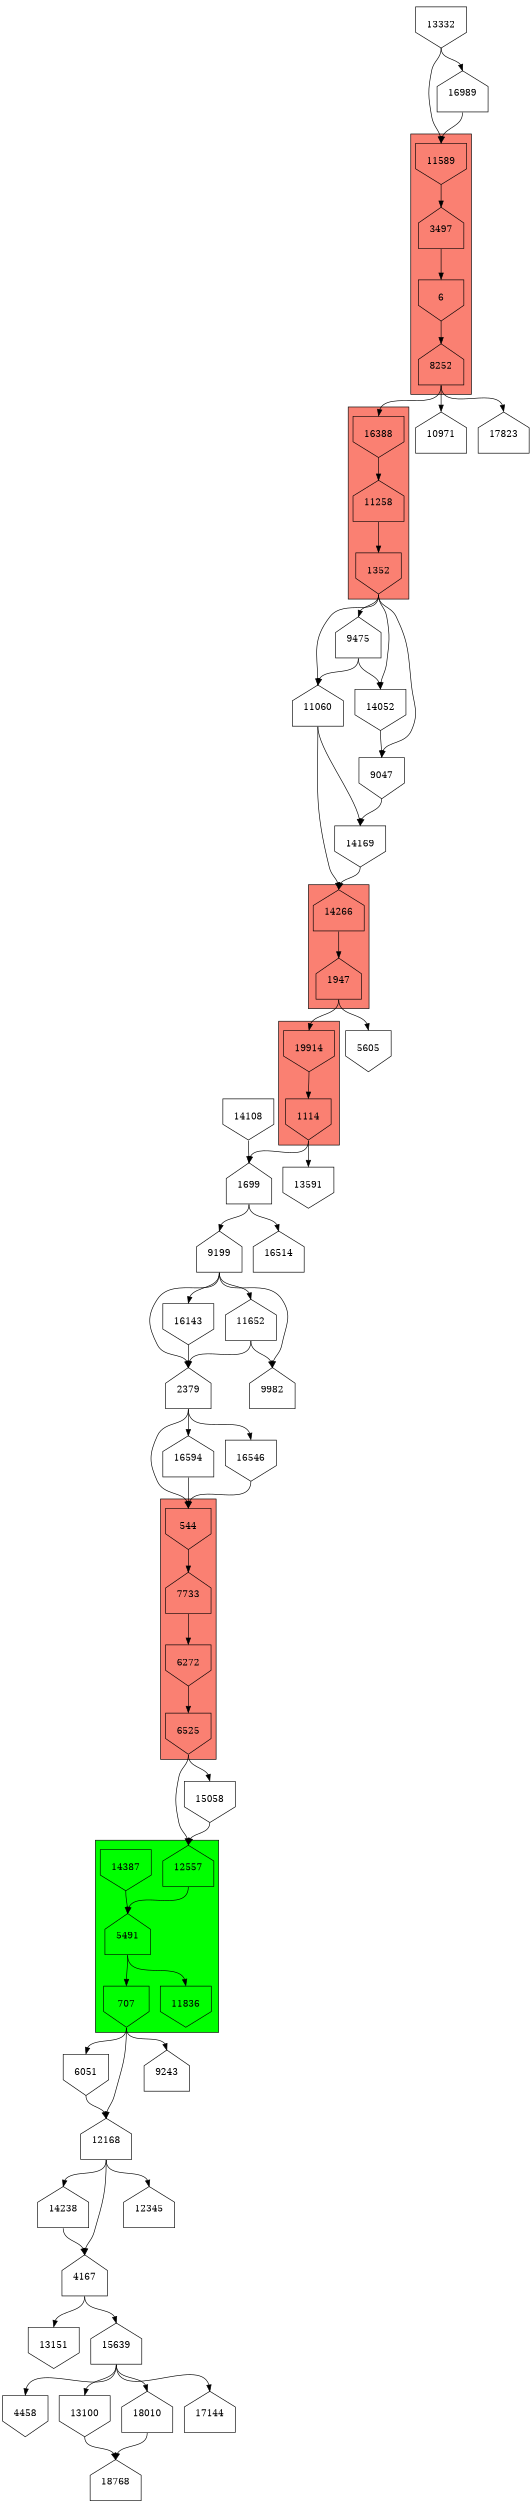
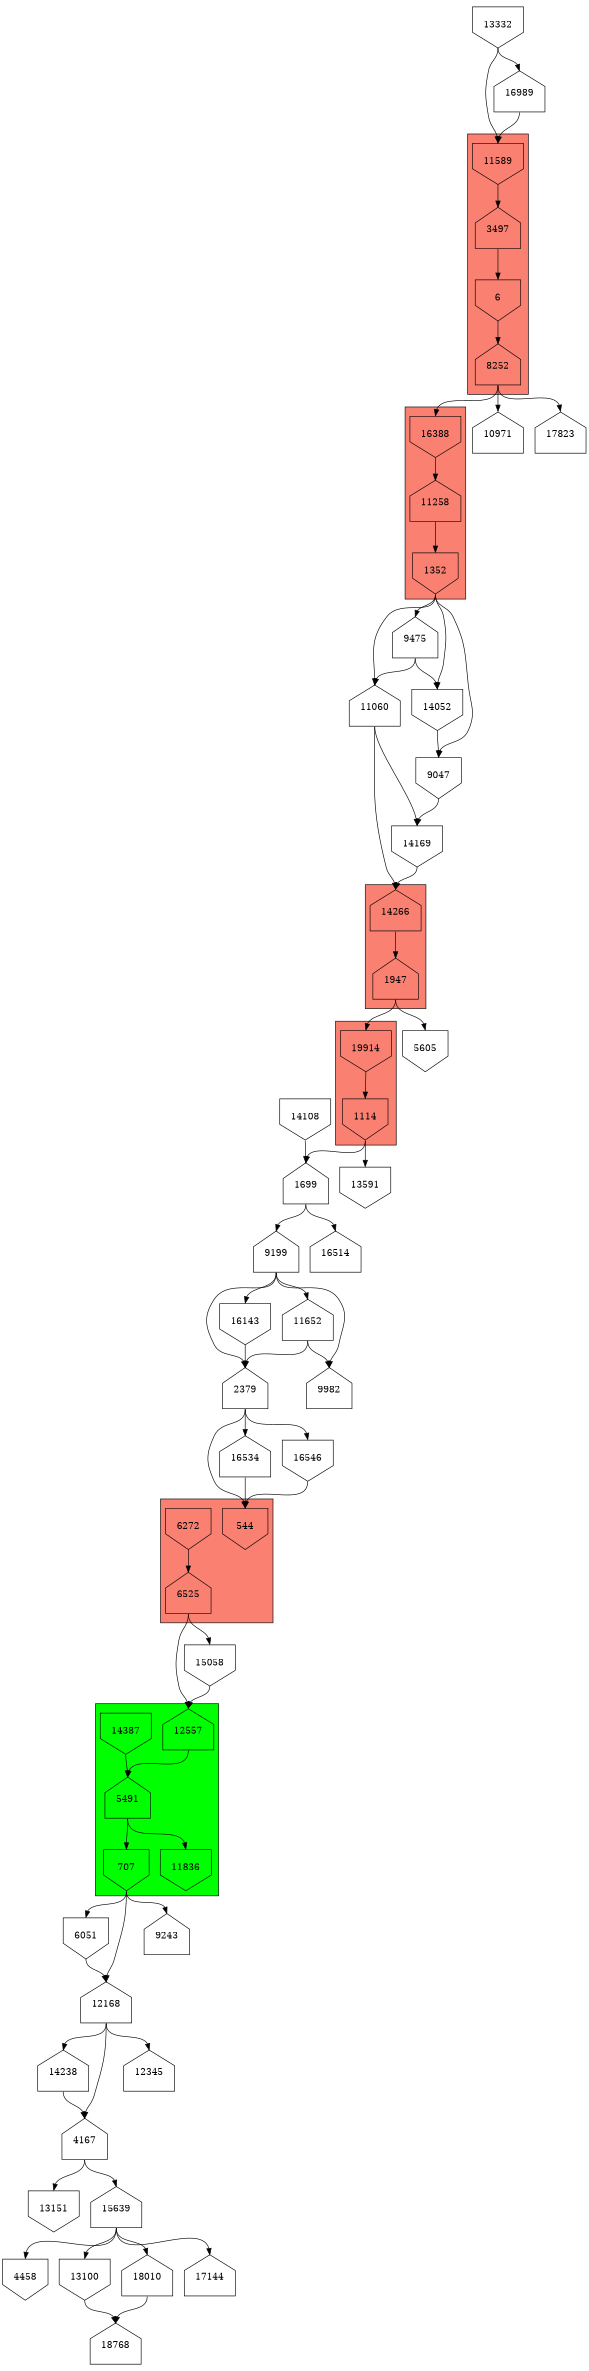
(188, 1459) -> (245, 1459)
(188, 1595) -> none
(188, 1732) -> (188, 1595)
